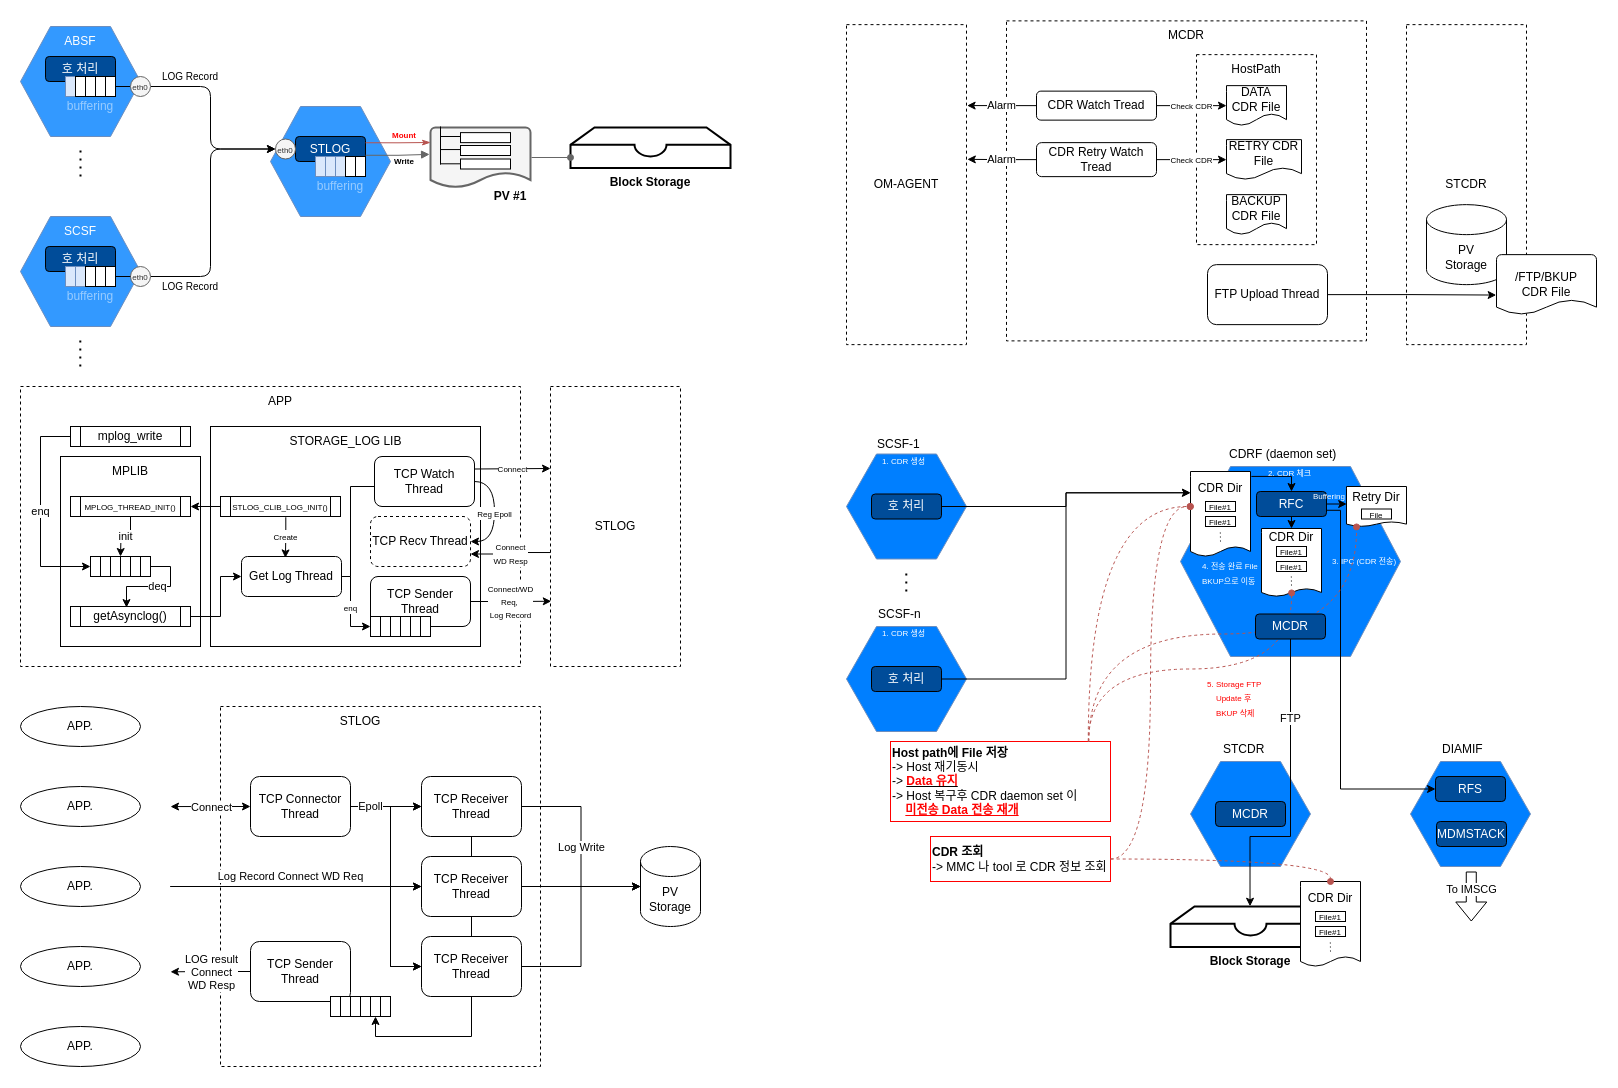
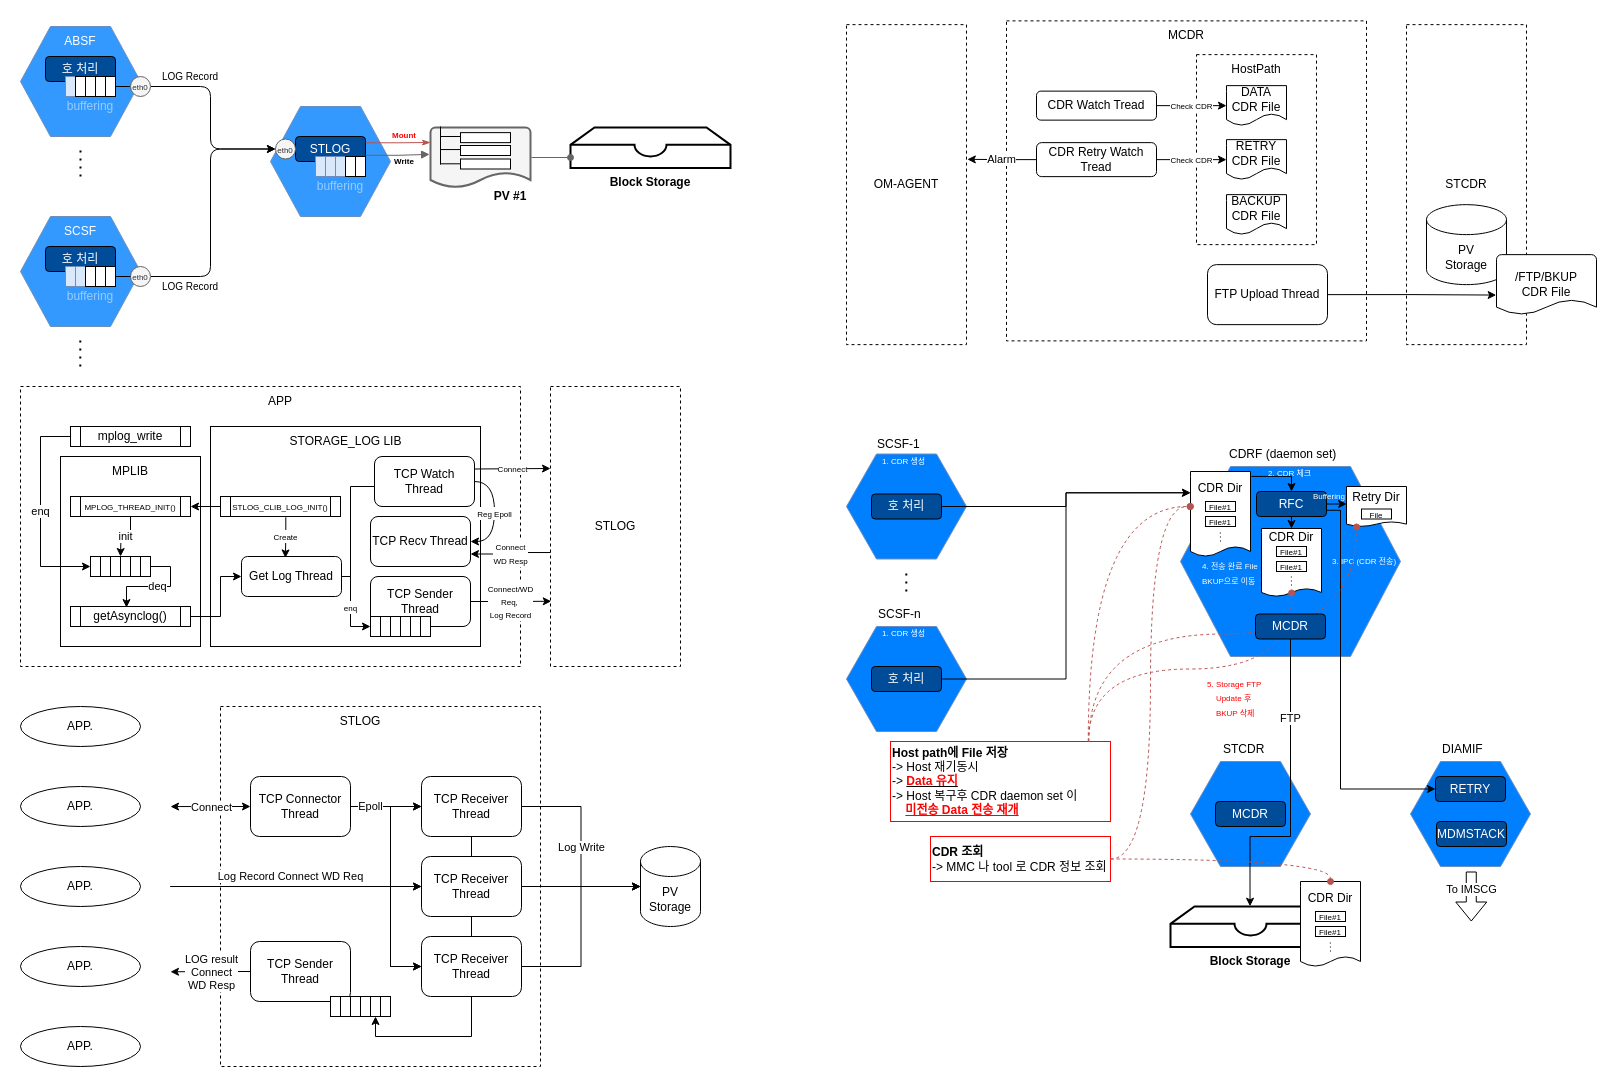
(1005, 106) -> none
(1264, 160) -> (1257, 160)
(421, 542) -> (421, 542)
(1471, 790) -> (1471, 790)
